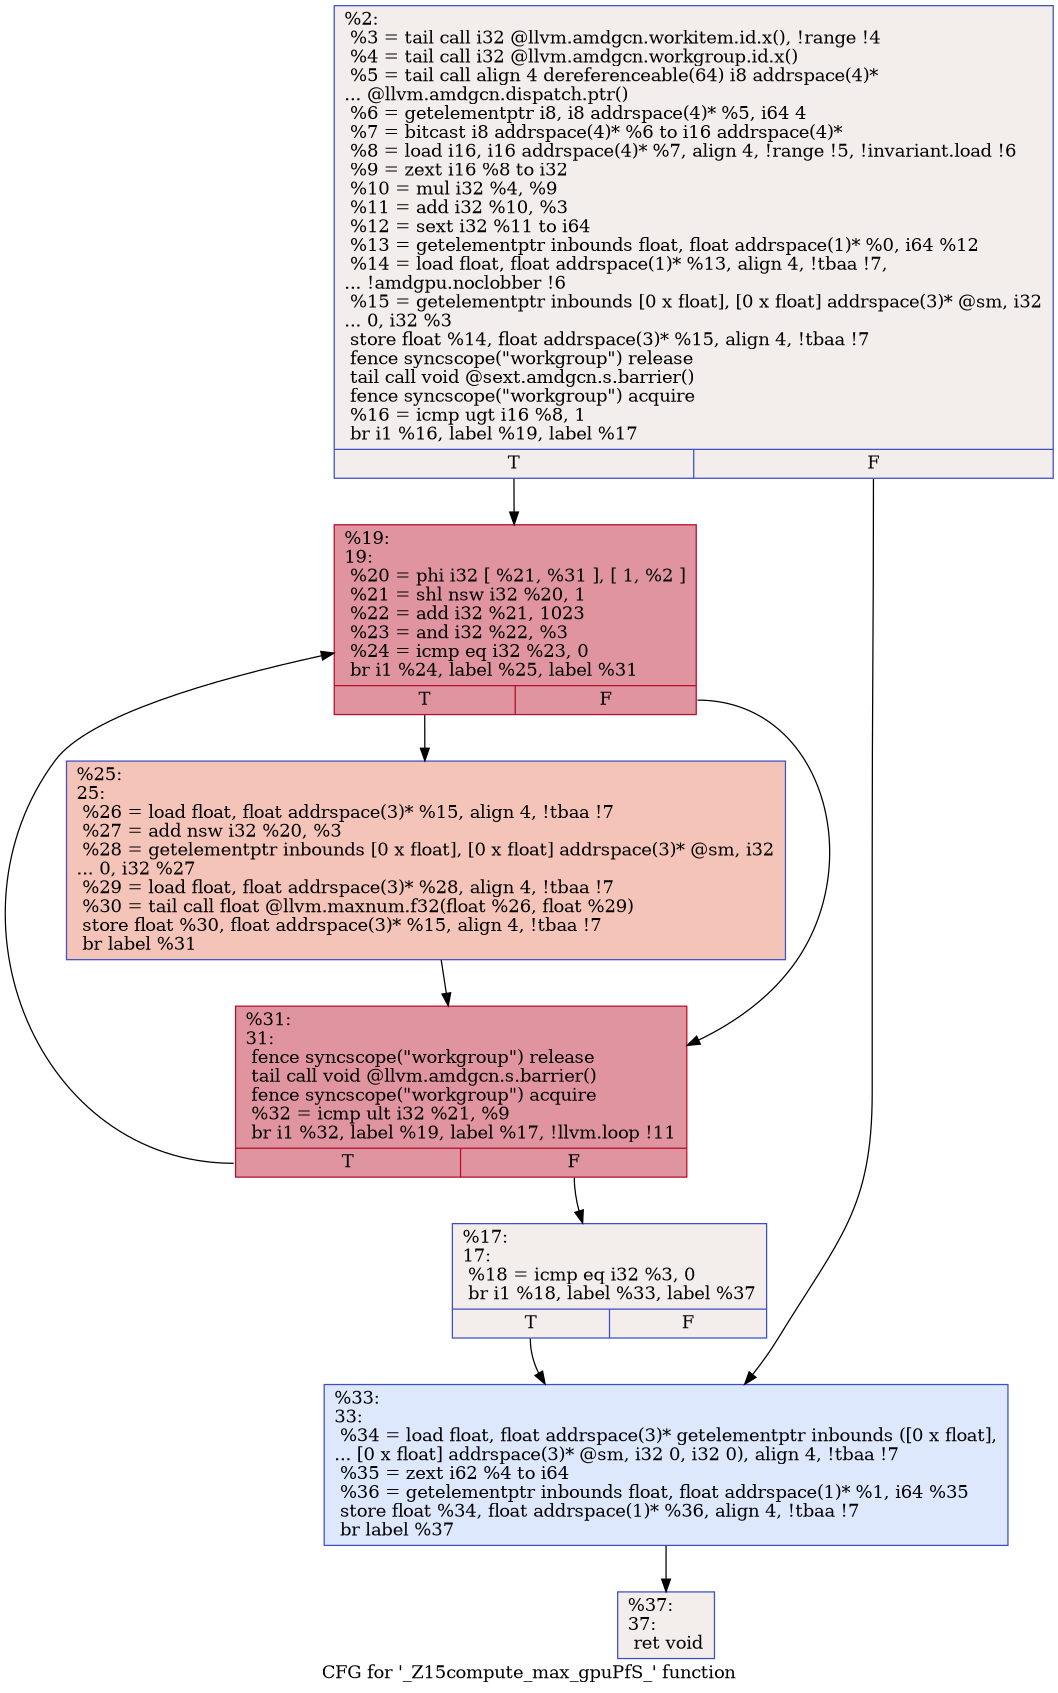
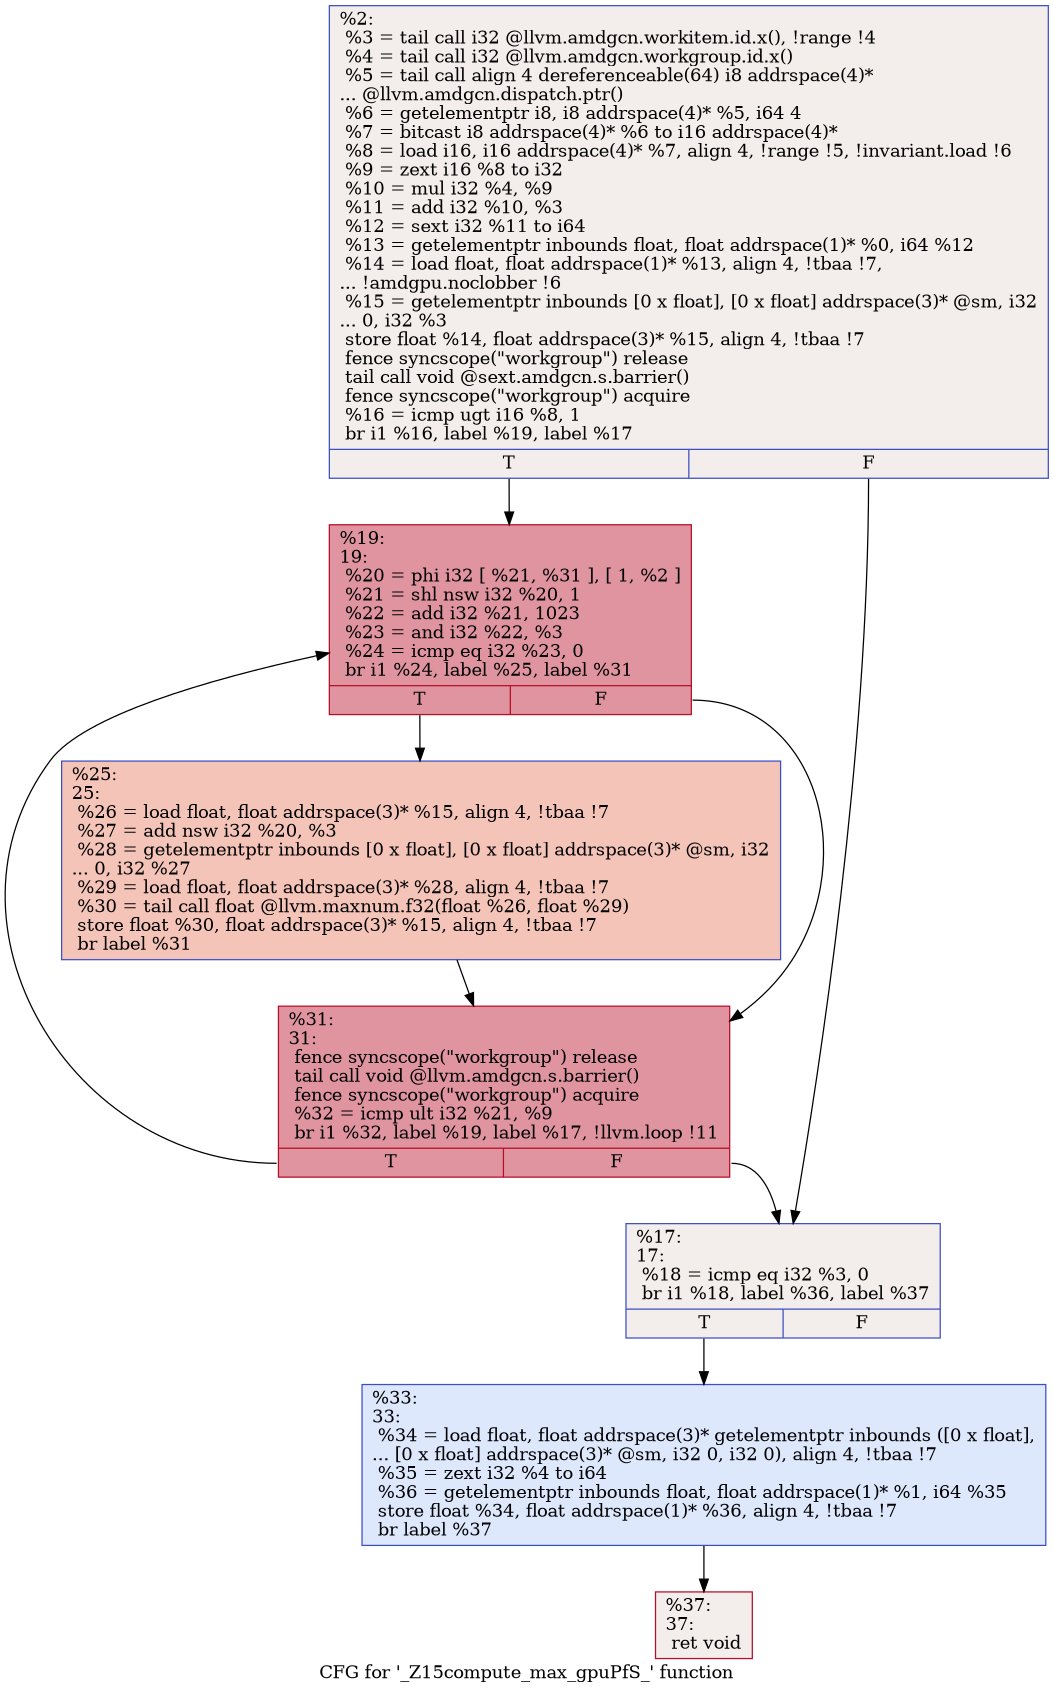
(872, 942) -> (846, 846)
(609, 1294) -> (783, 1294)
(452, 1474) -> (490, 1474)
(666, 1625) -> (704, 1625)
